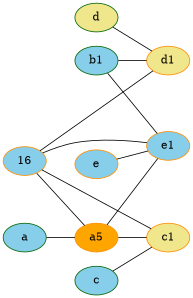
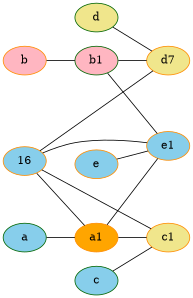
none -> (25, 61)
(96, 61) -> (96, 61)
(168, 61) -> (168, 61)
(96, 238) -> (96, 238)
